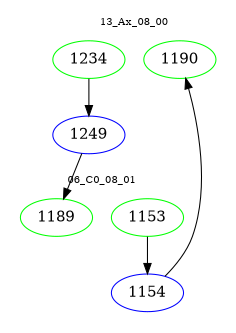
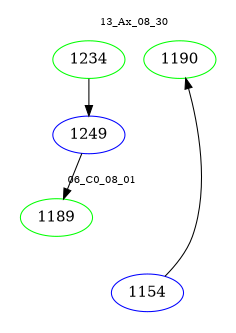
(134, 22) -> (134, 22)
(147, 218) -> none
